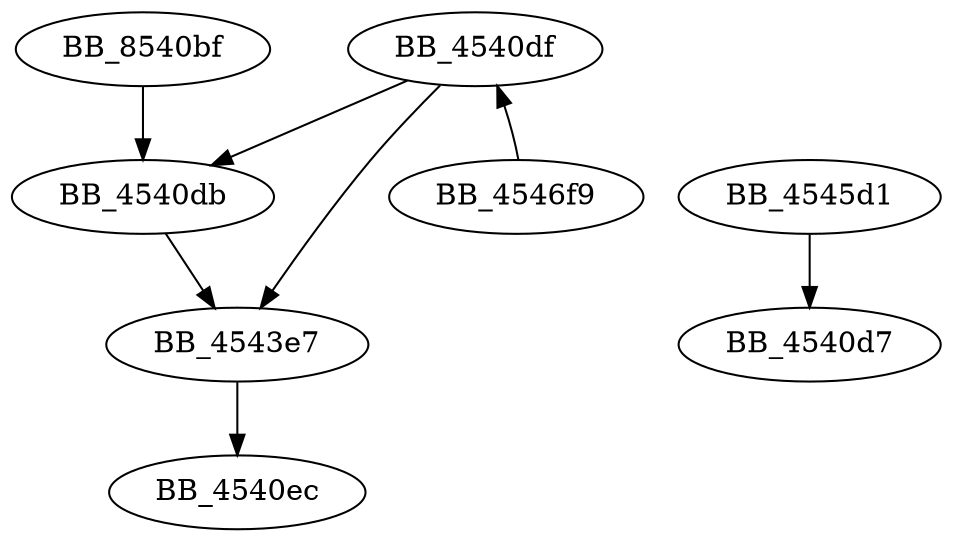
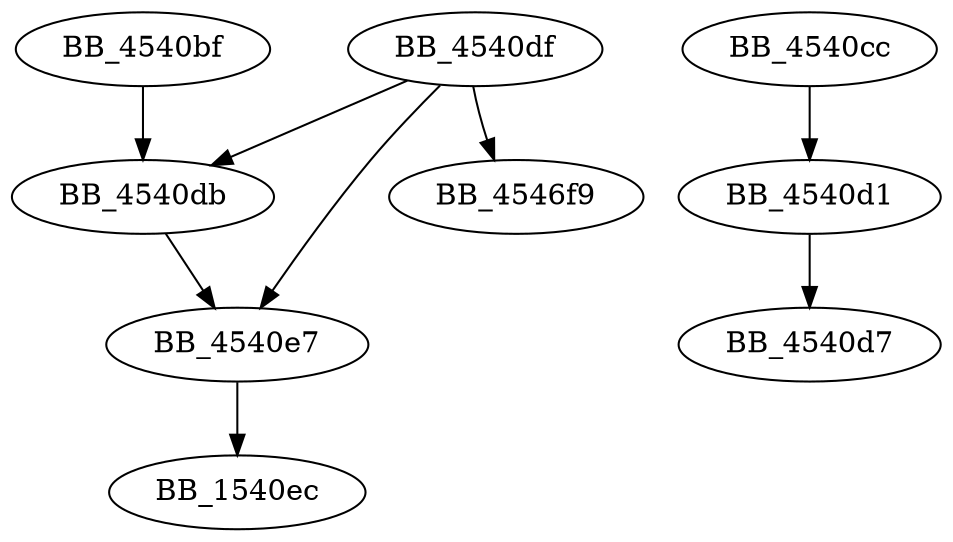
(143, 49) -> (143, 49)
none -> (810, 49)
(512, 132) -> (479, 114)
(810, 197) -> (810, 197)
(237, 345) -> (237, 345)
(237, 492) -> (237, 492)
